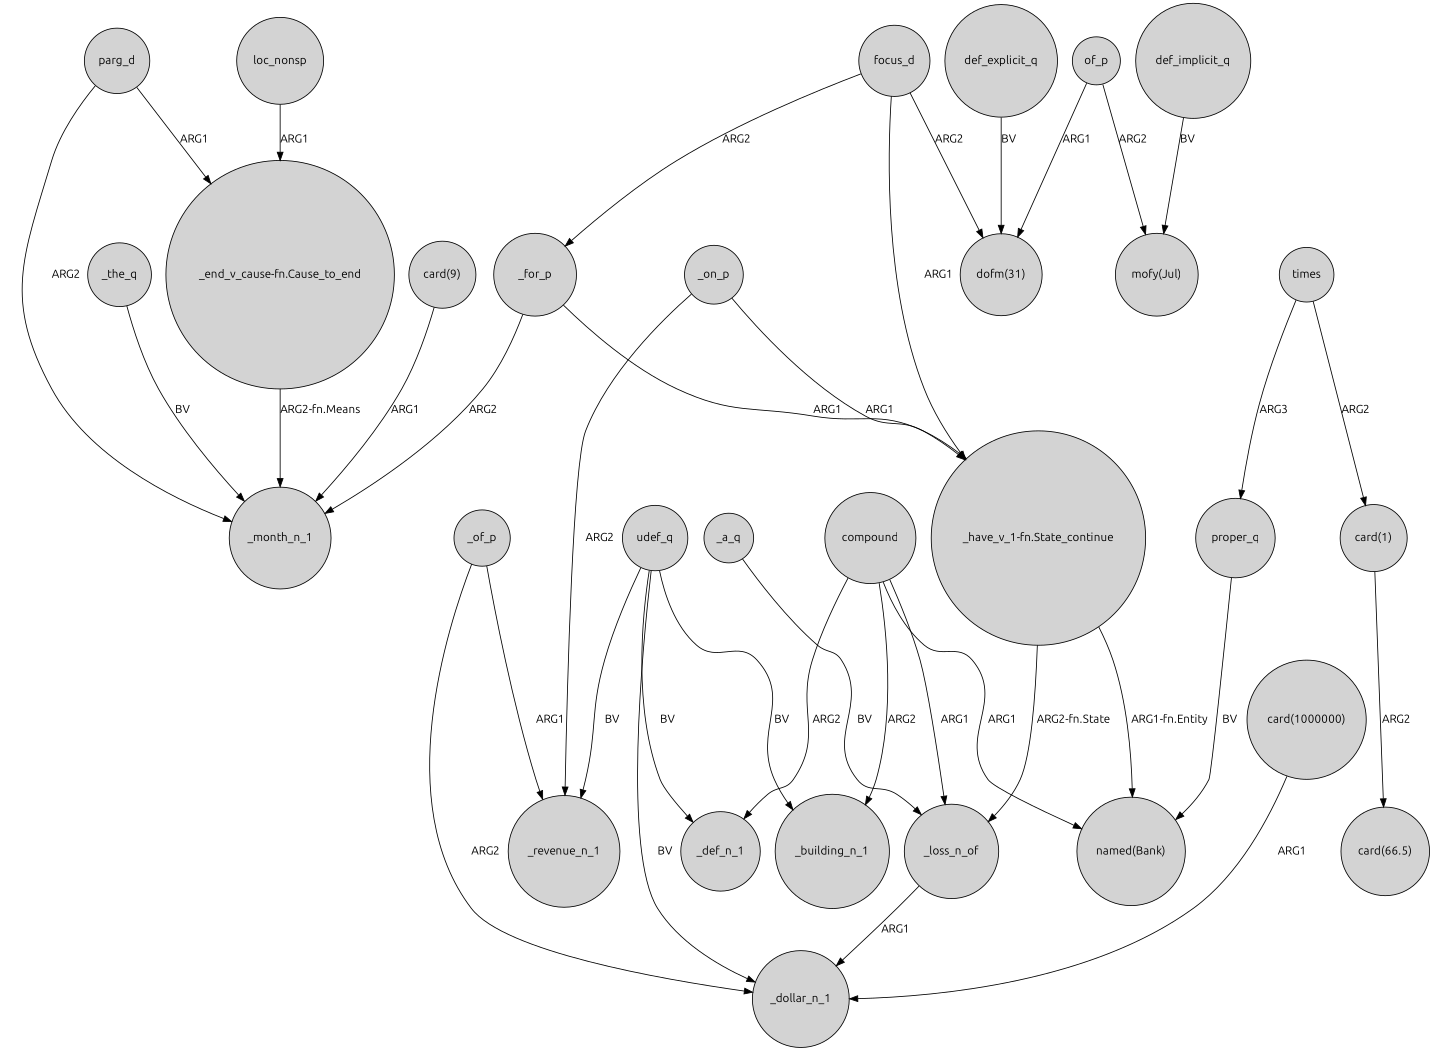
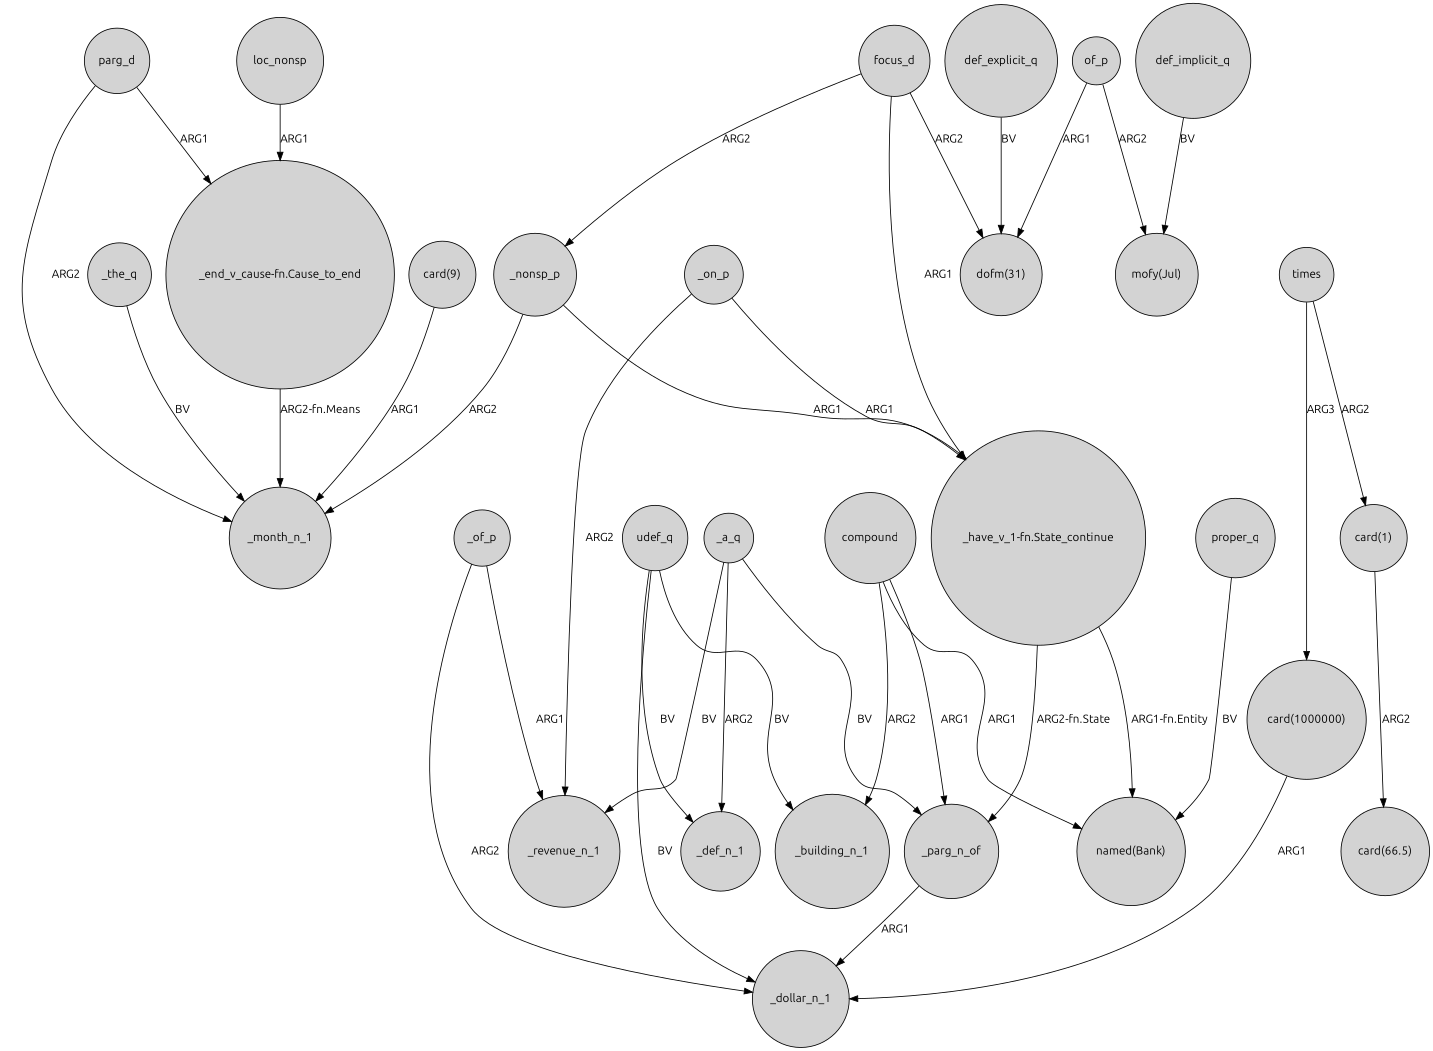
(535, 275) -> (535, 275)
(1262, 393) -> (1307, 477)
(601, 676) -> (693, 706)
(807, 704) -> (725, 683)
(952, 851) -> (952, 851)
